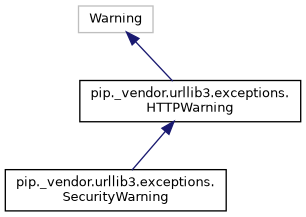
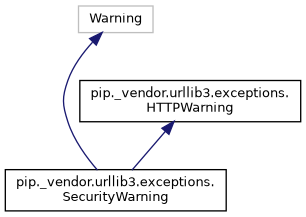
(154, 61) -> (64, 107)
